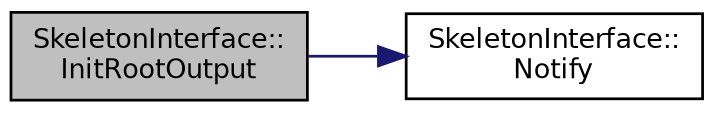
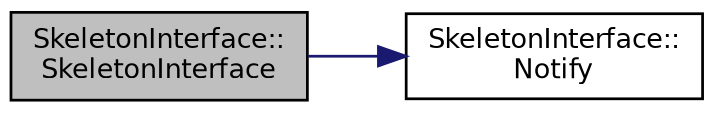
(159, 56) -> (159, 56)
